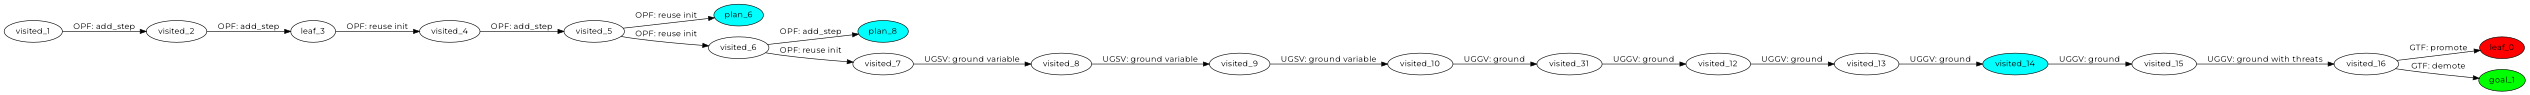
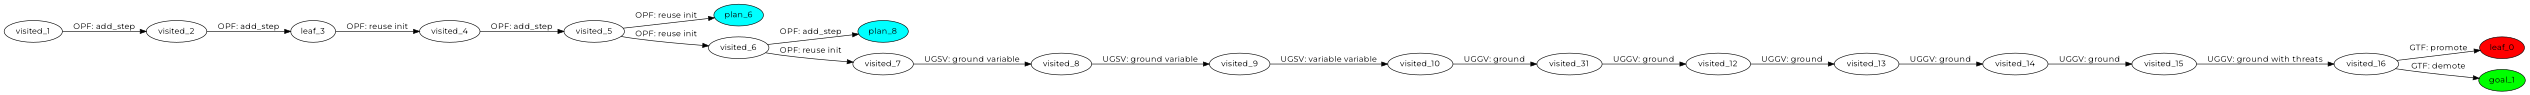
(1329, 60) -> (1329, 60)
(2015, 64) -> (2015, 64)
